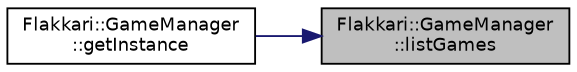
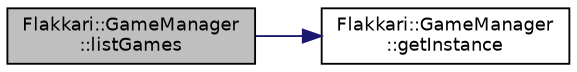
(279, 36) -> (279, 36)
